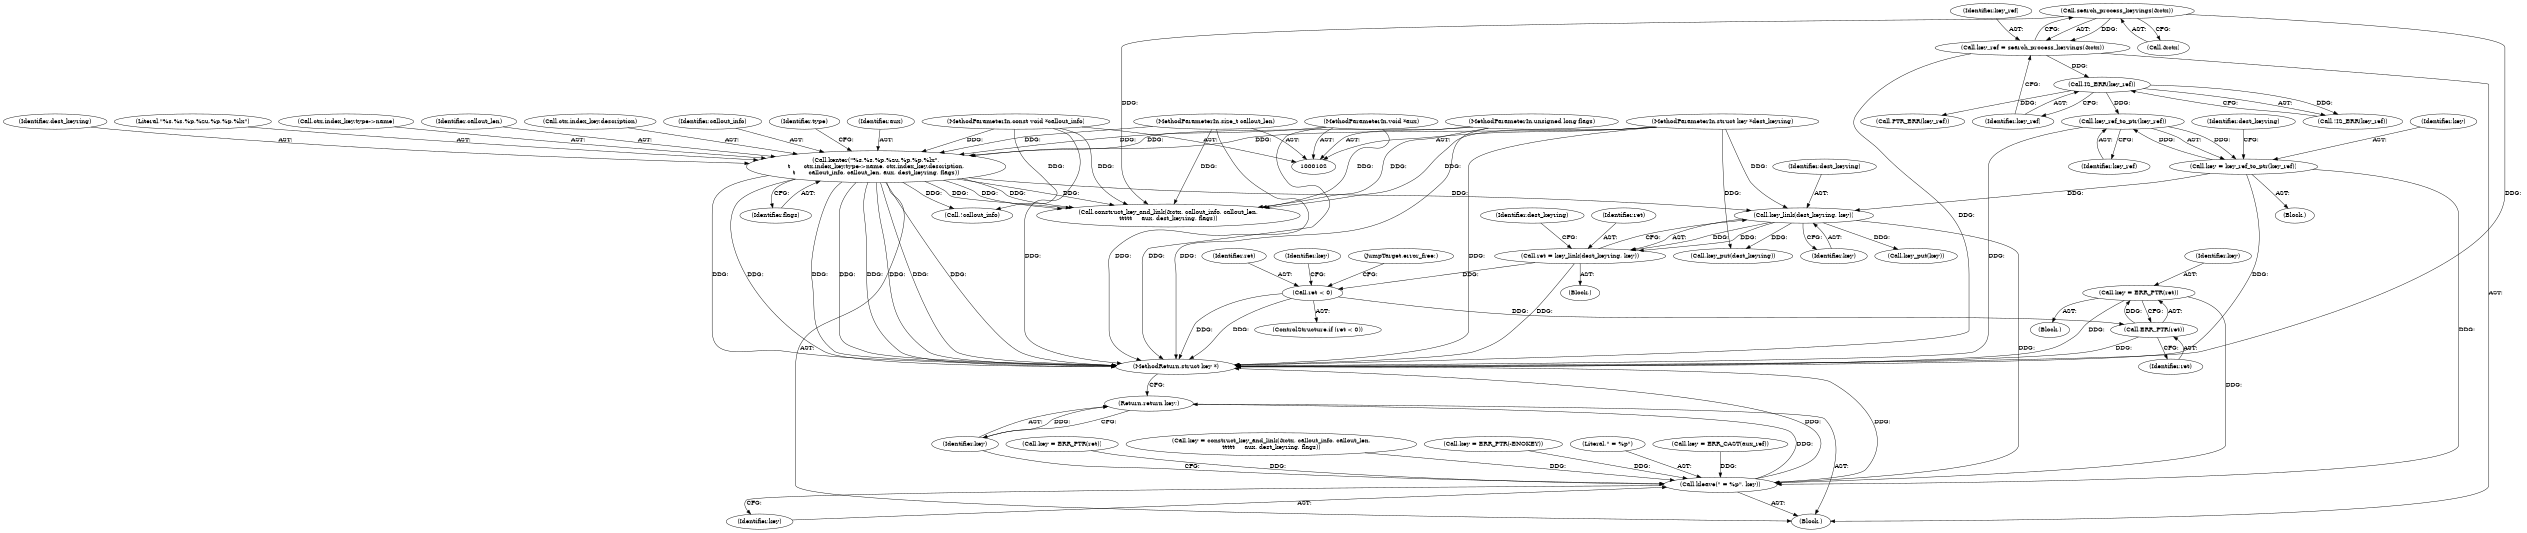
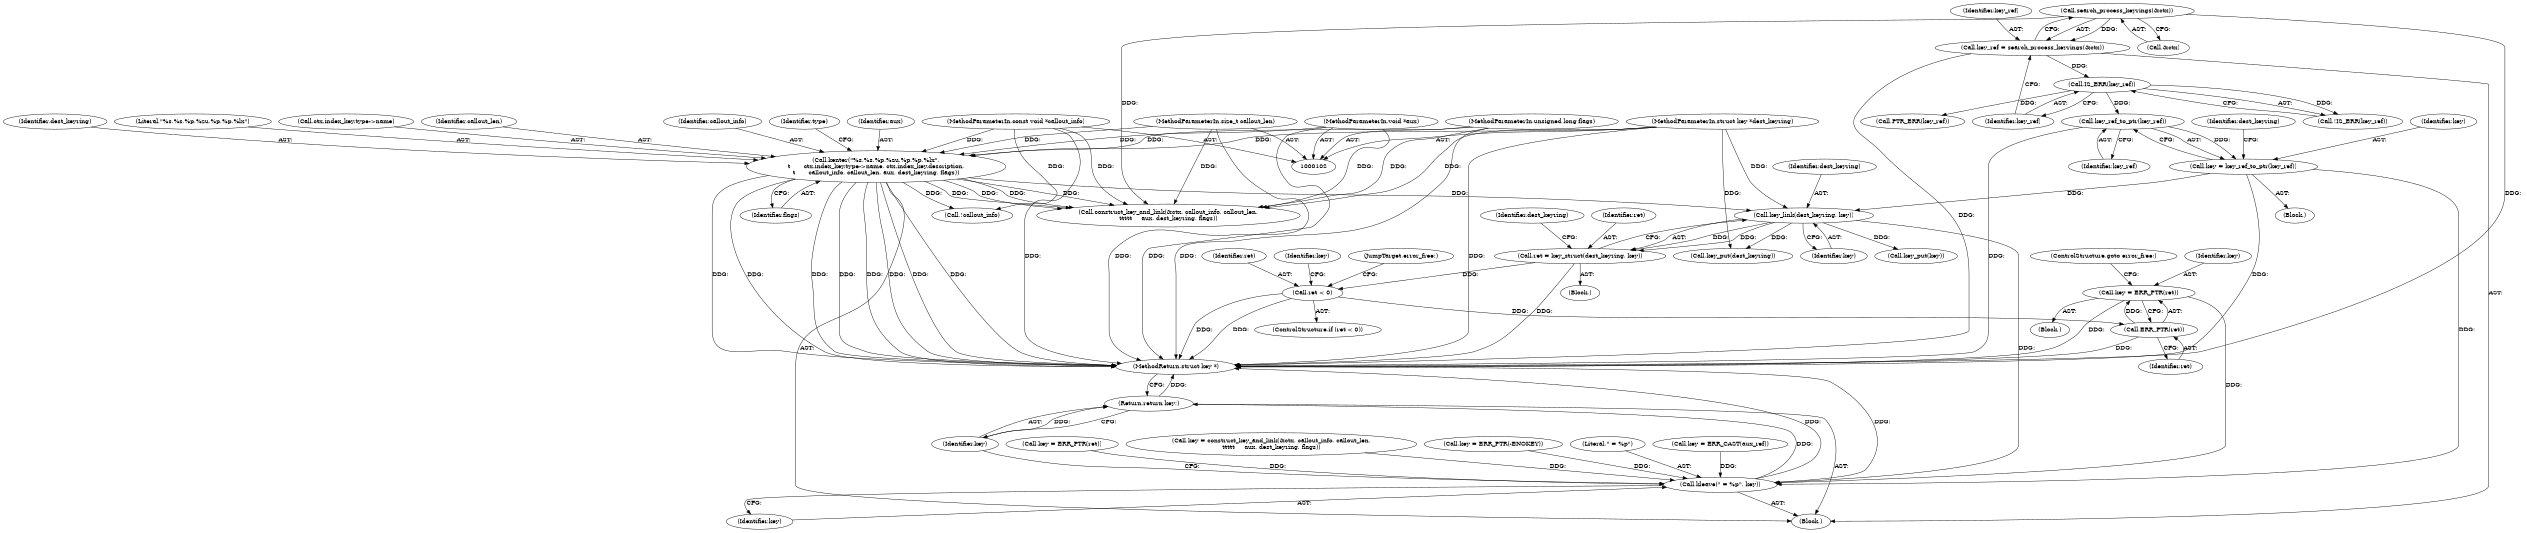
(590, 122) -> none
(2168, 140) -> (2168, 140)
(1580, 256) -> (1580, 256)
none -> (2104, 256)
none -> (1167, 388)
